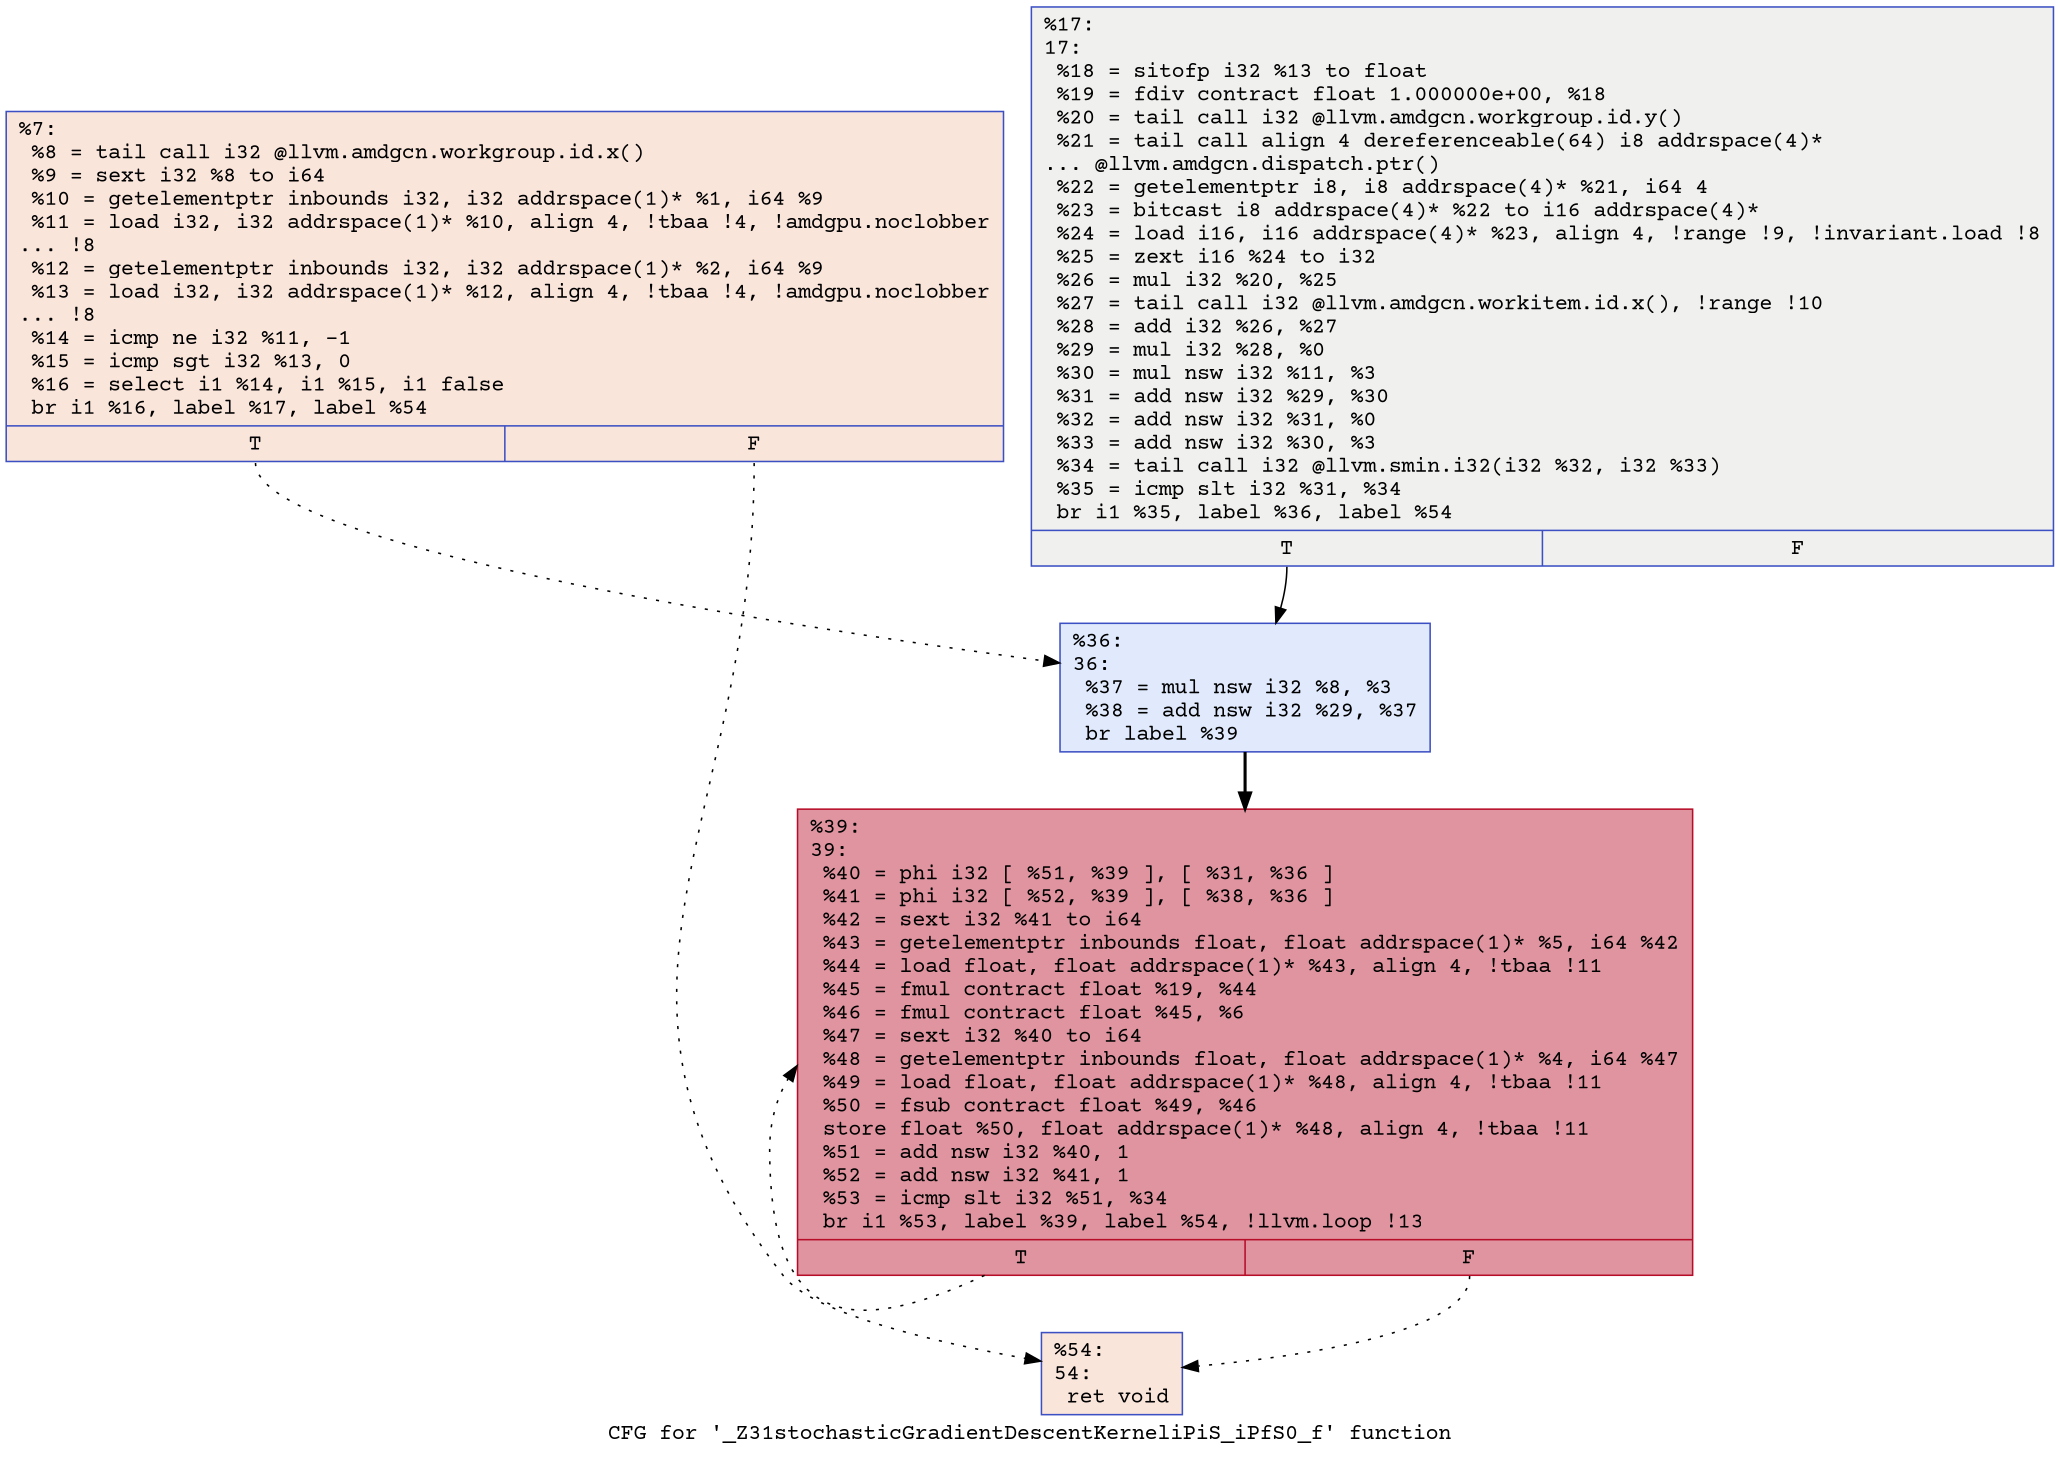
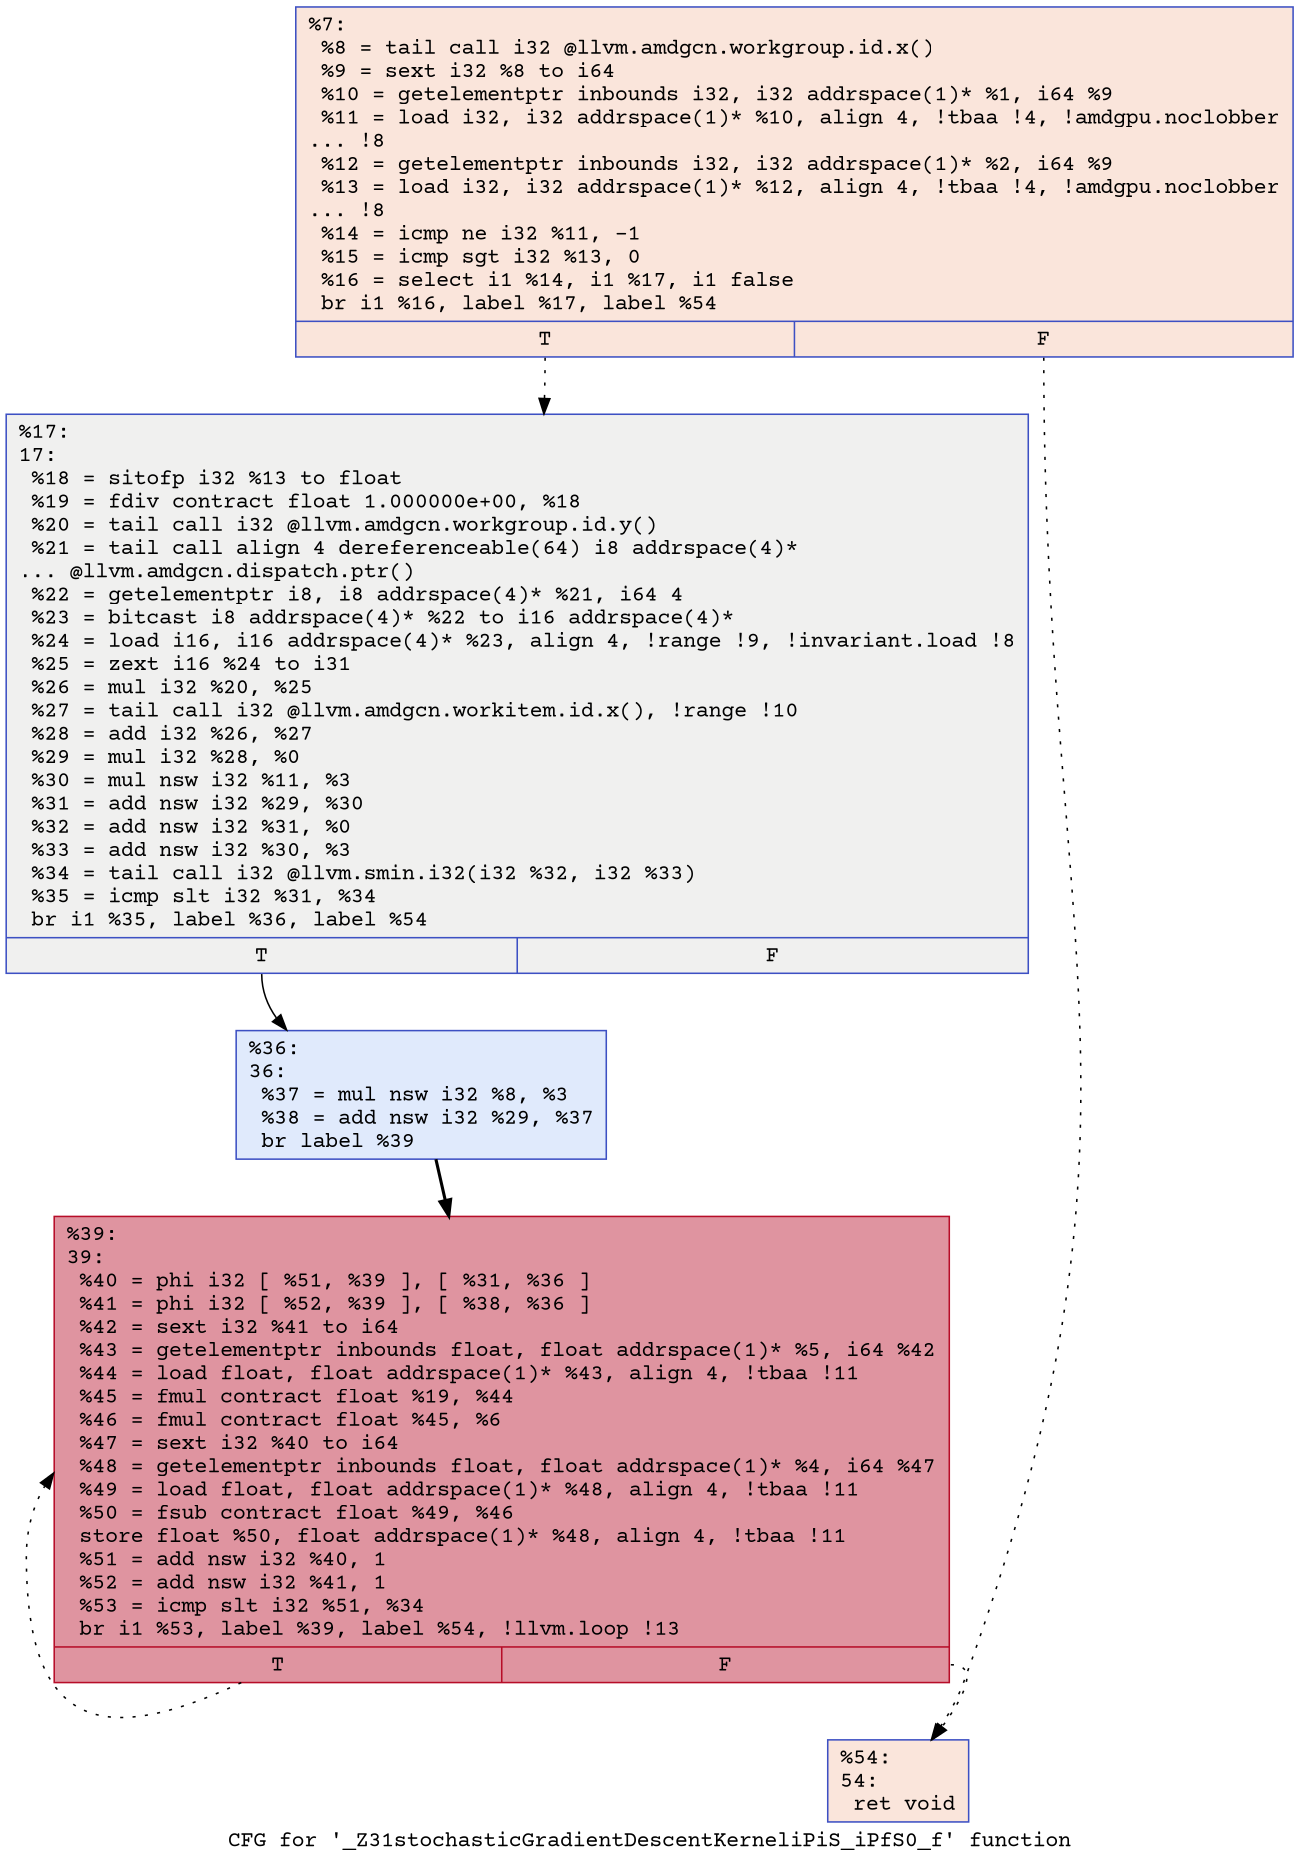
(1210, 256) -> (185, 664)
(262, 384) -> (551, 280)
(637, 596) -> (545, 378)
